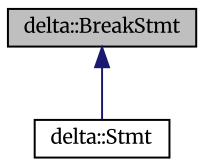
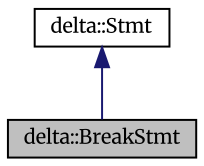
(102, 94) -> (102, 94)
